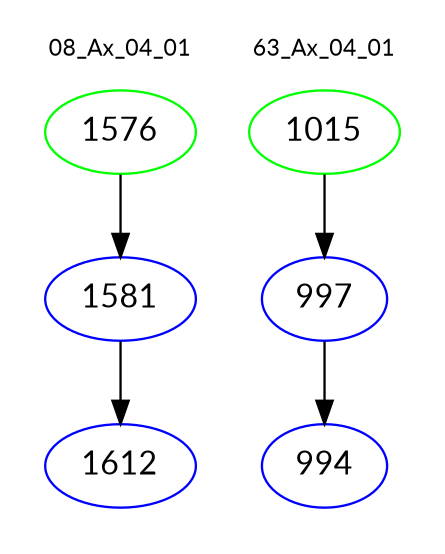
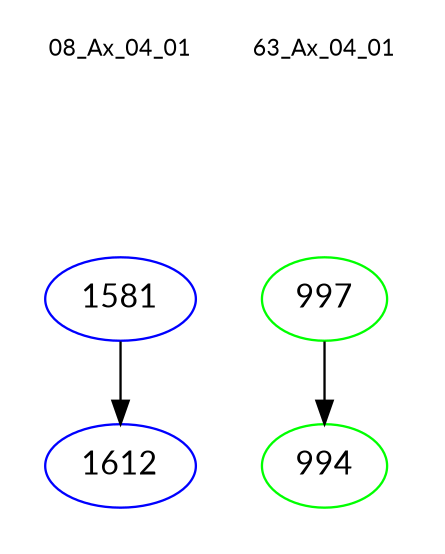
(121, 132) -> none
(325, 132) -> none
(325, 299) -> (325, 299)
(325, 466) -> (325, 466)
